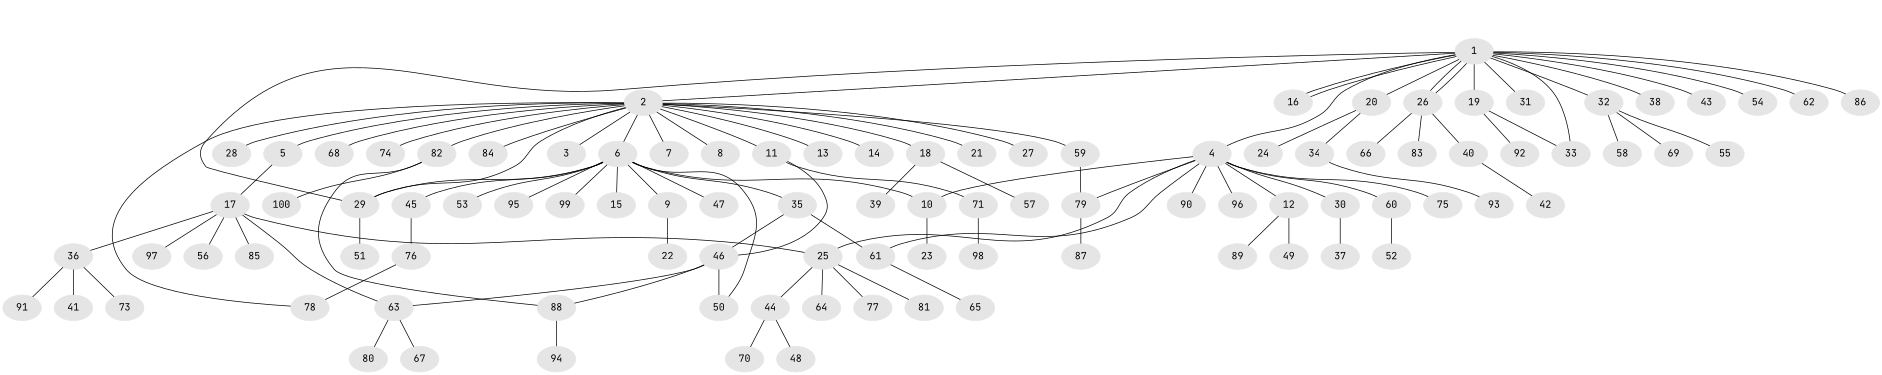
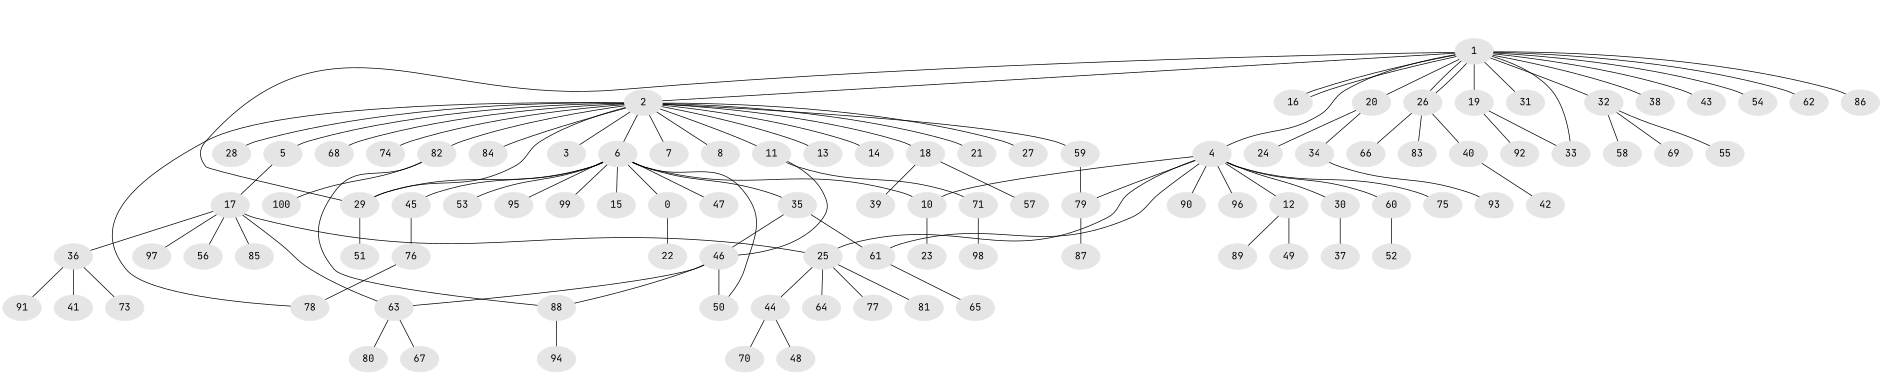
(668, 205) -> (668, 205)
